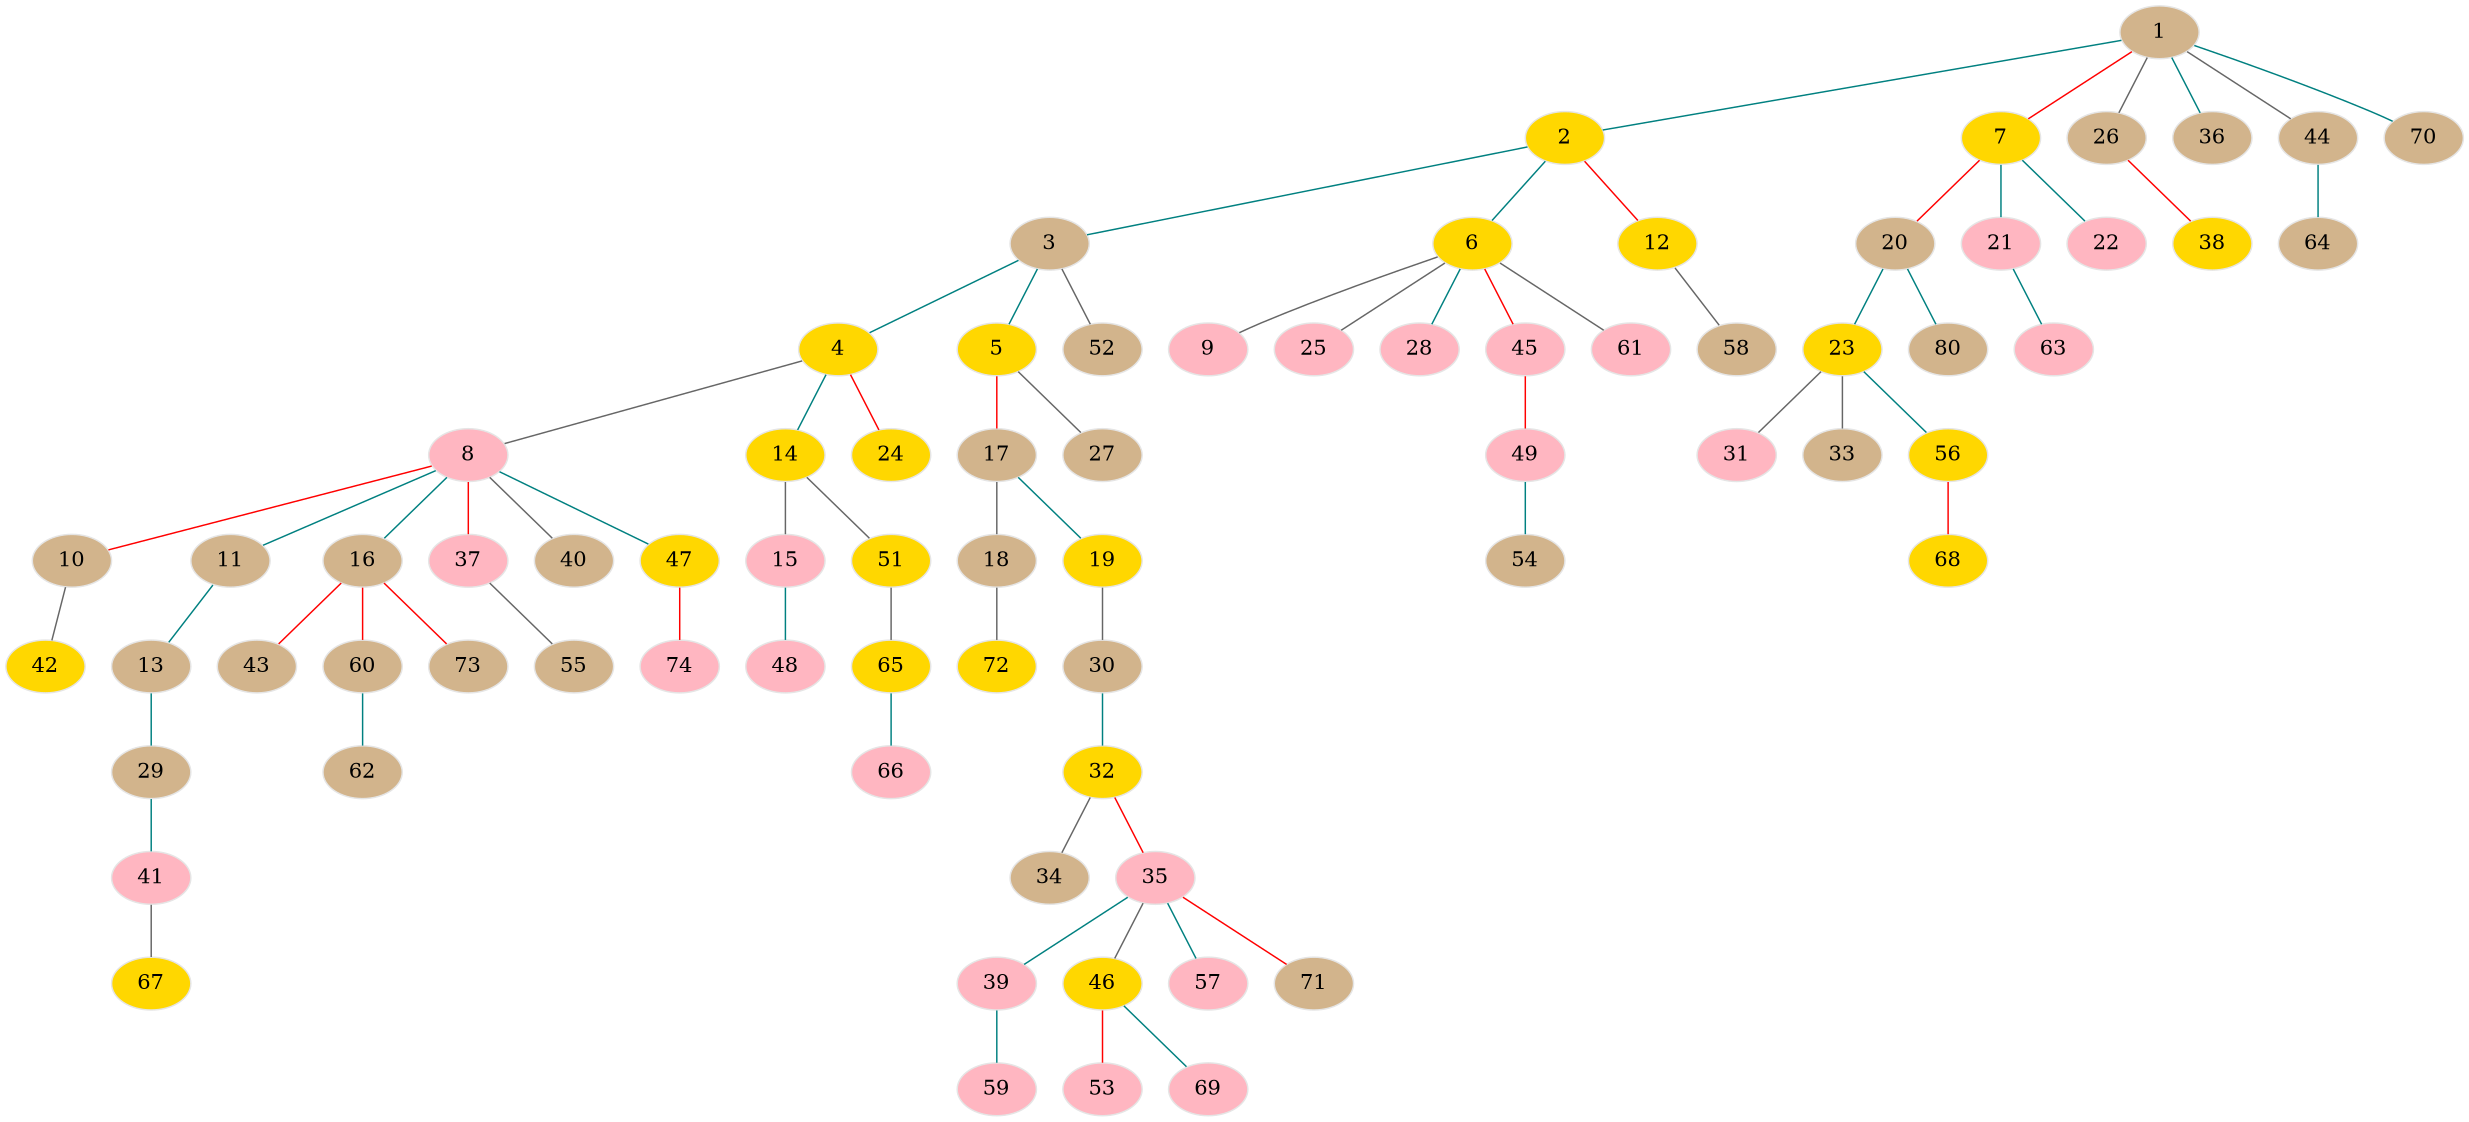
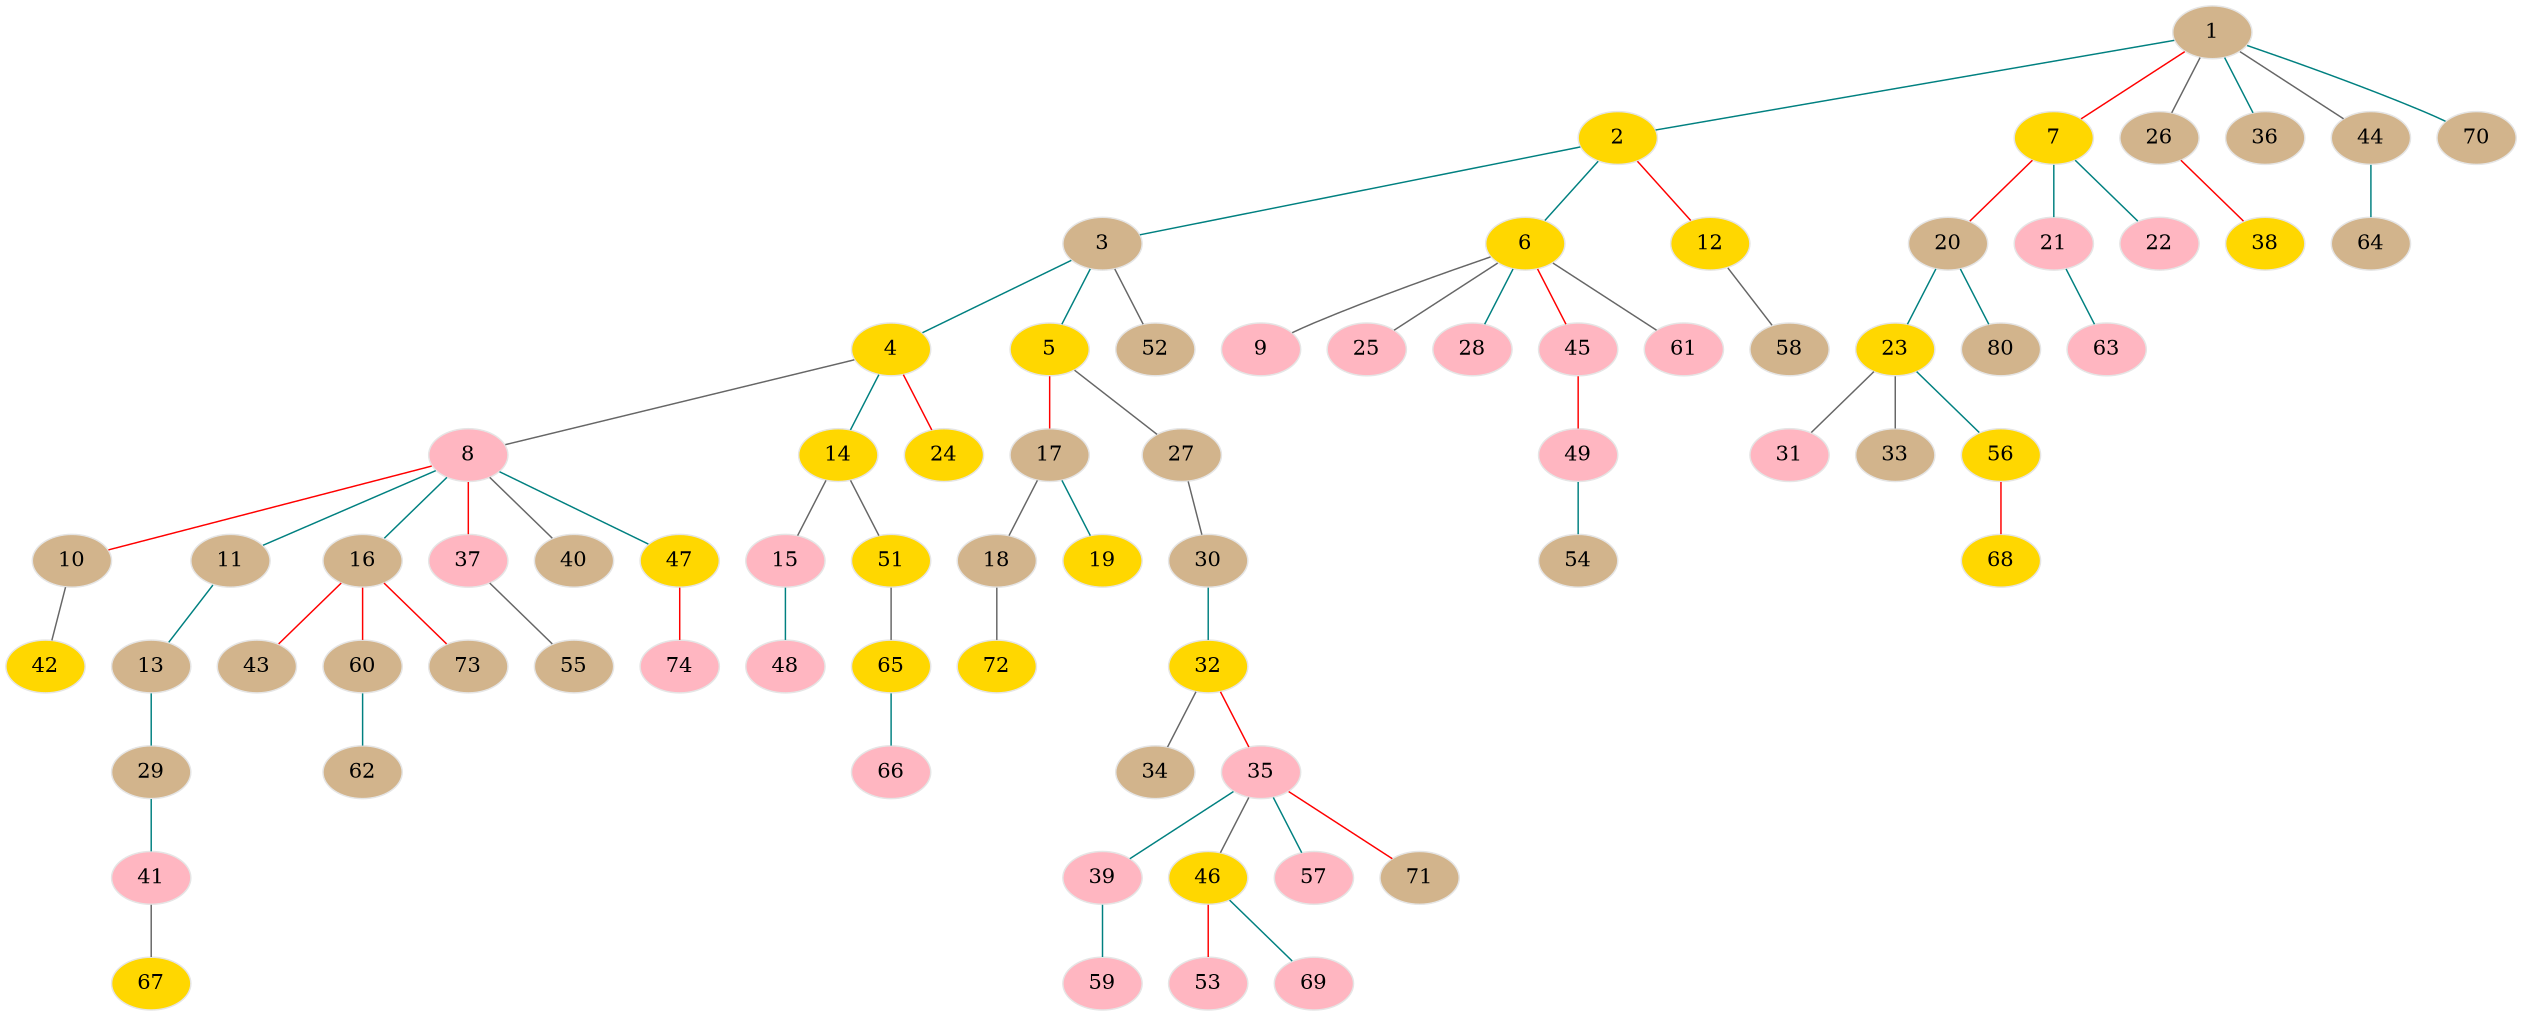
(1103, 614) -> (1195, 508)
